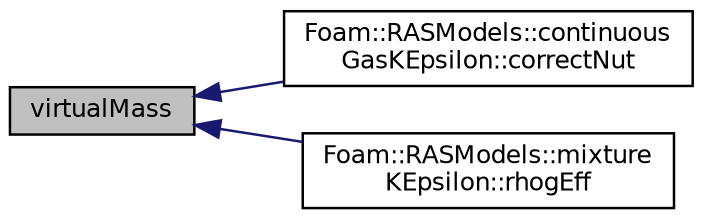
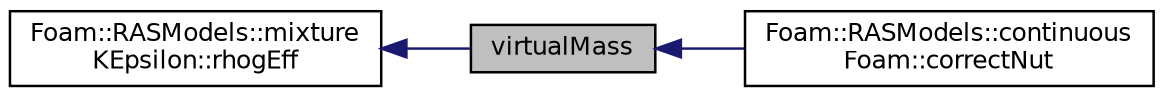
(488, 49) -> (949, 49)
(261, 135) -> (439, 49)
